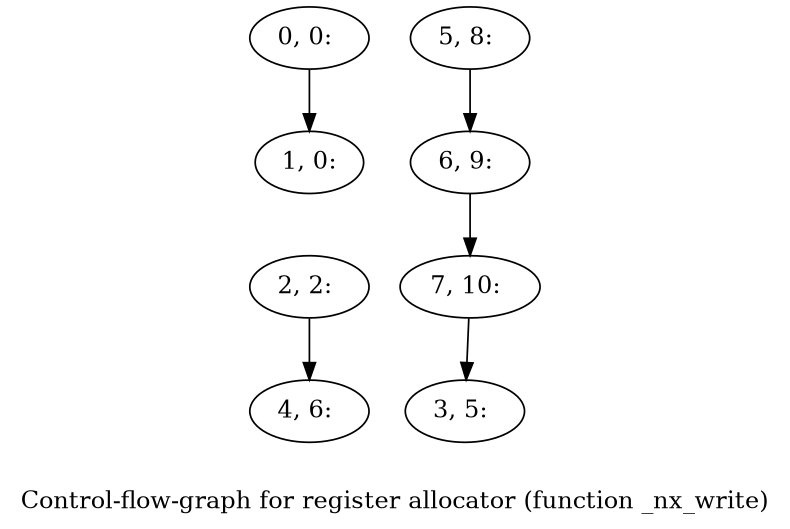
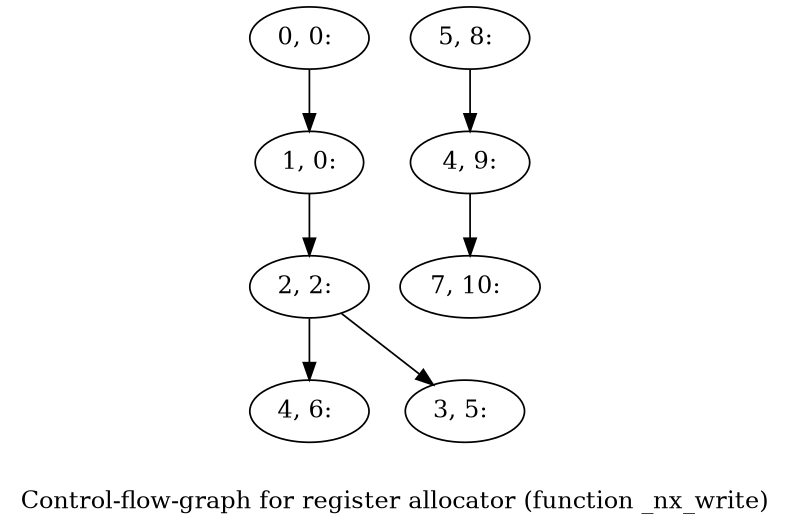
(470, 162) -> (470, 162)
none -> (309, 216)
(468, 341) -> (380, 344)
